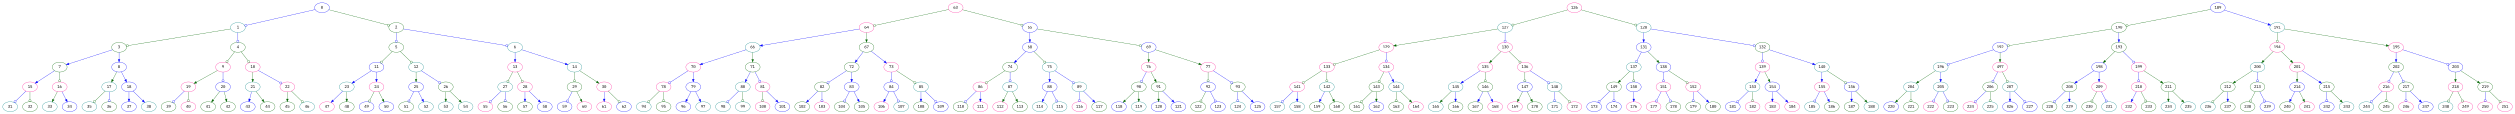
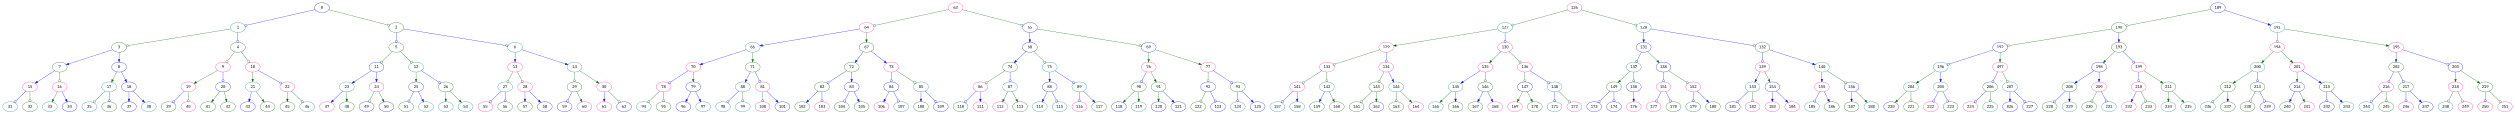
(693, 76) -> (693, 76)
(2336, 96) -> (2336, 96)
